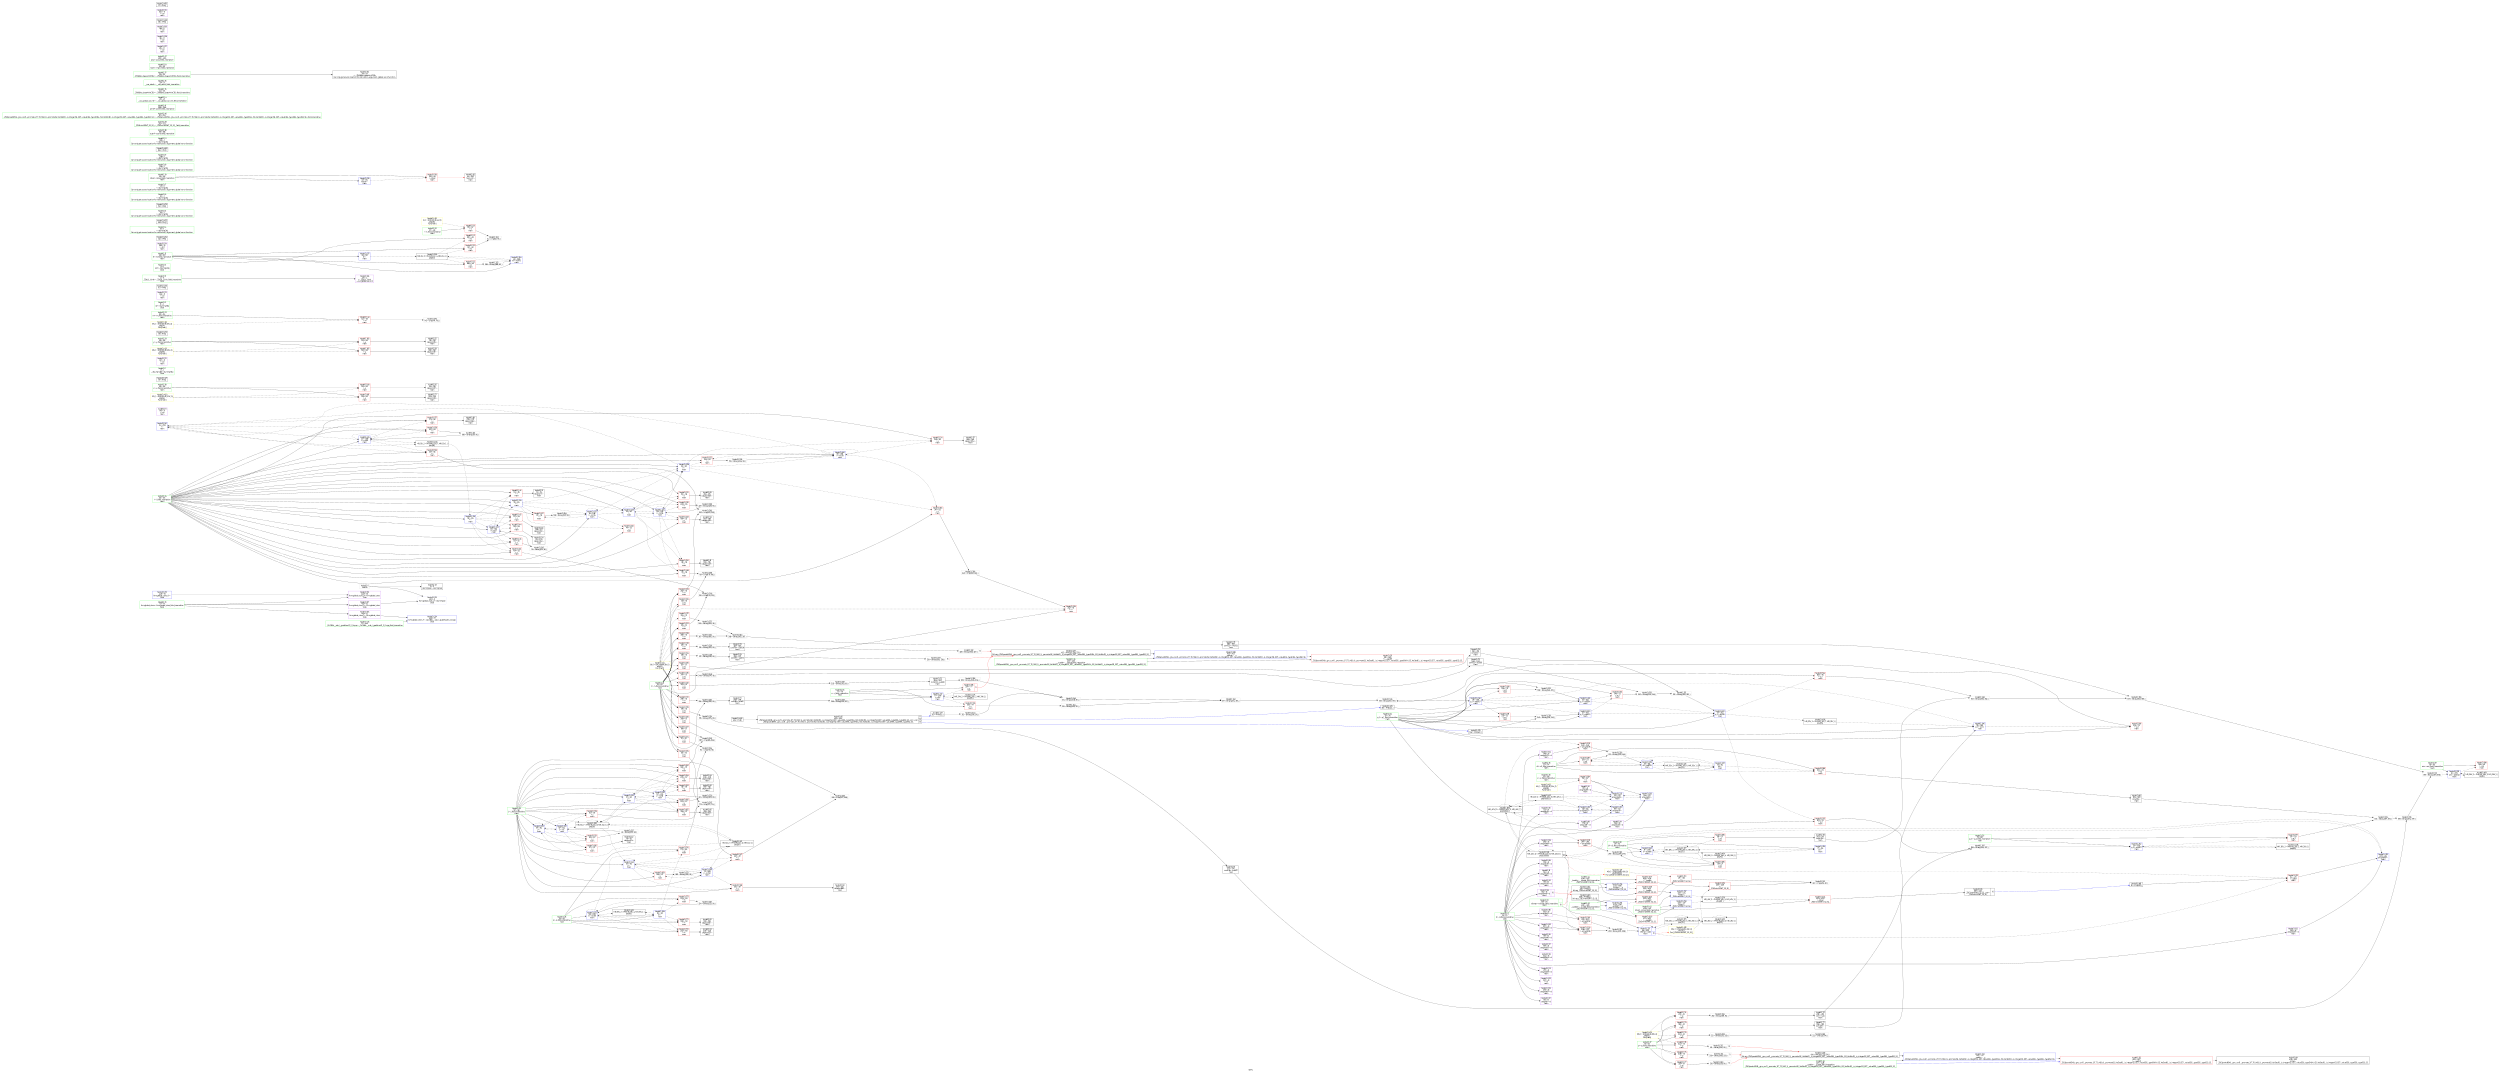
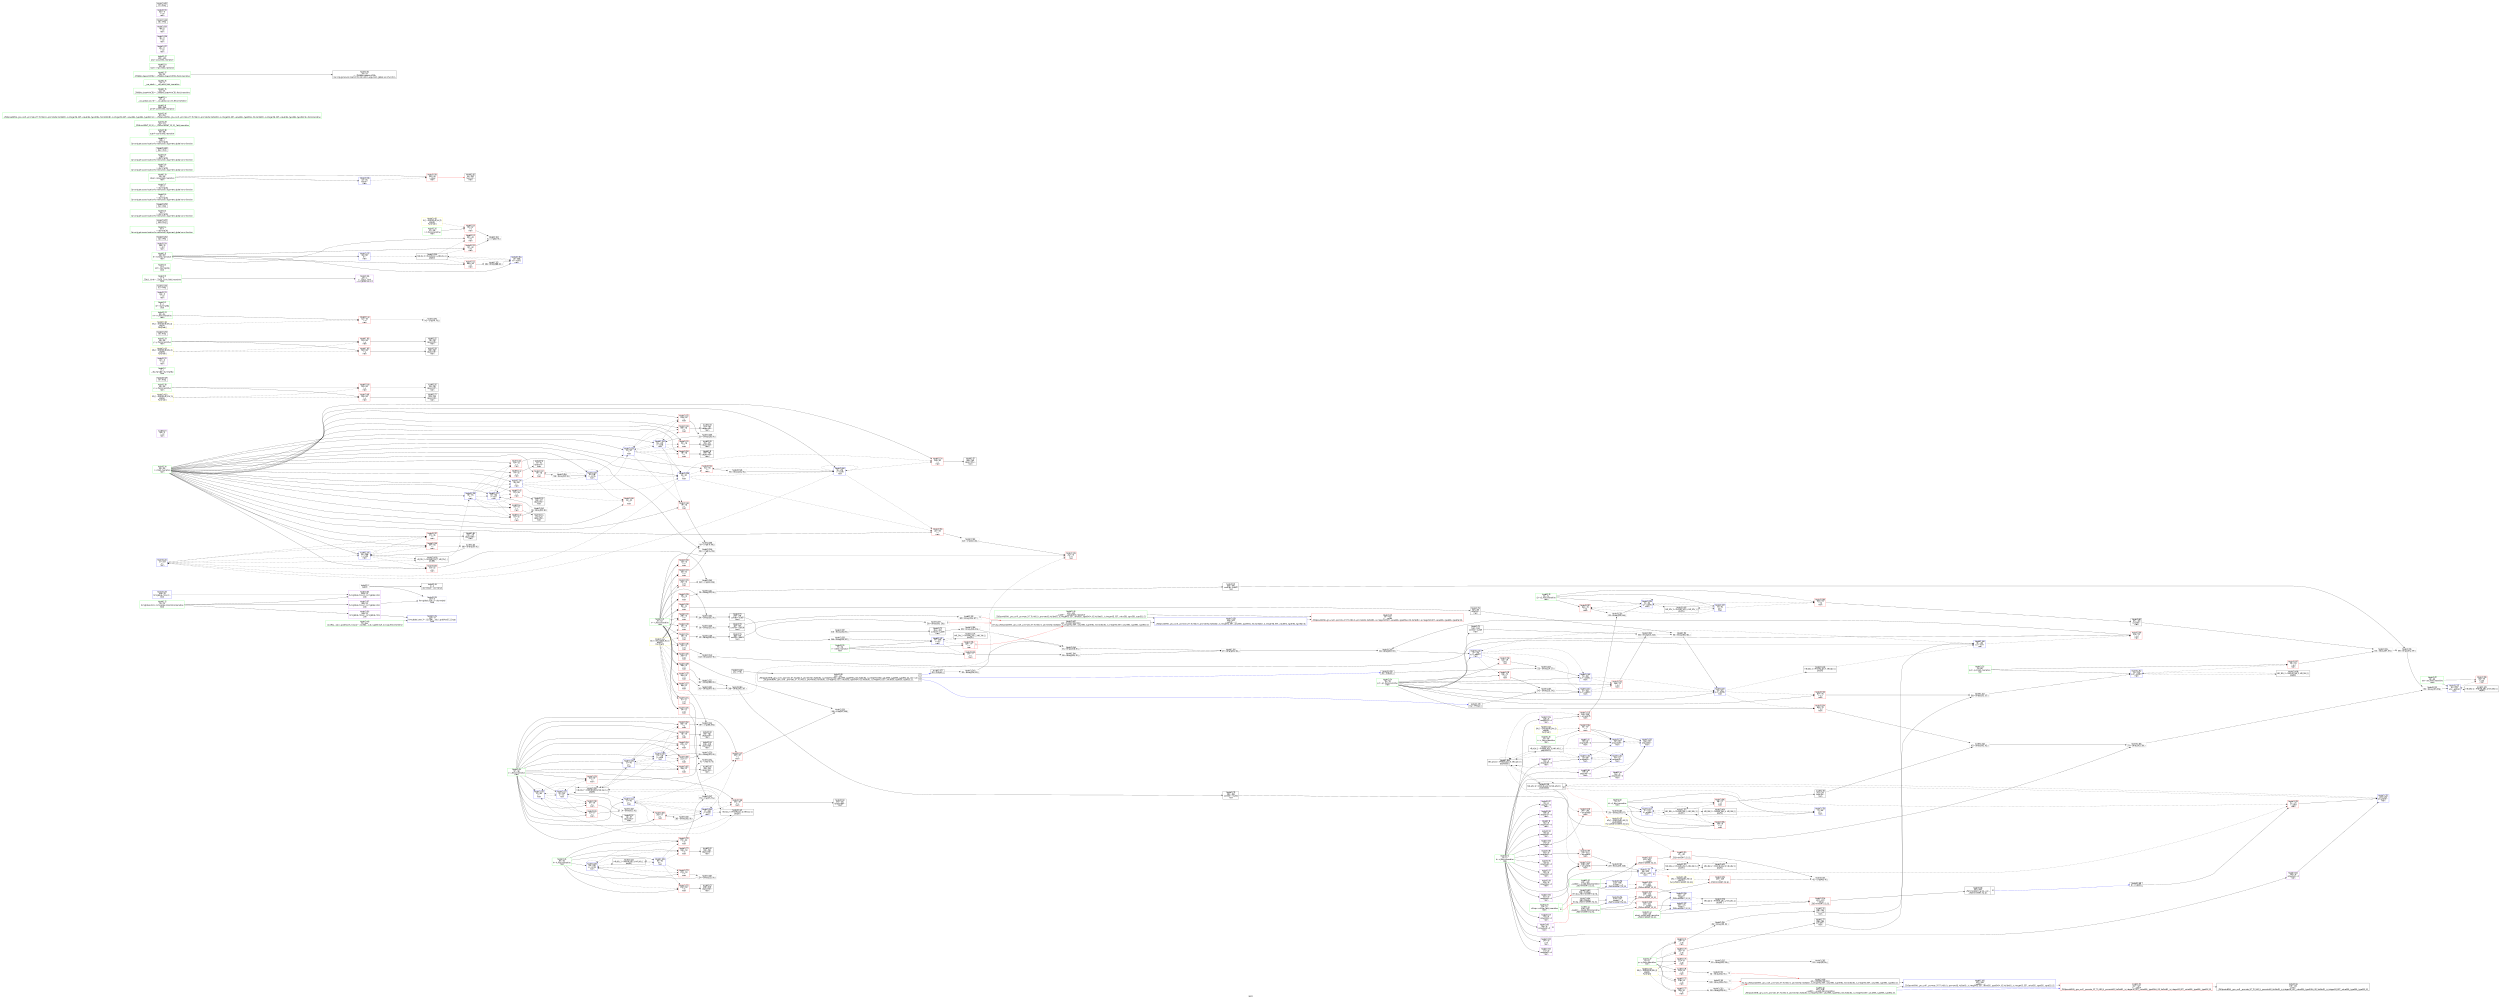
(684, 686) -> none
